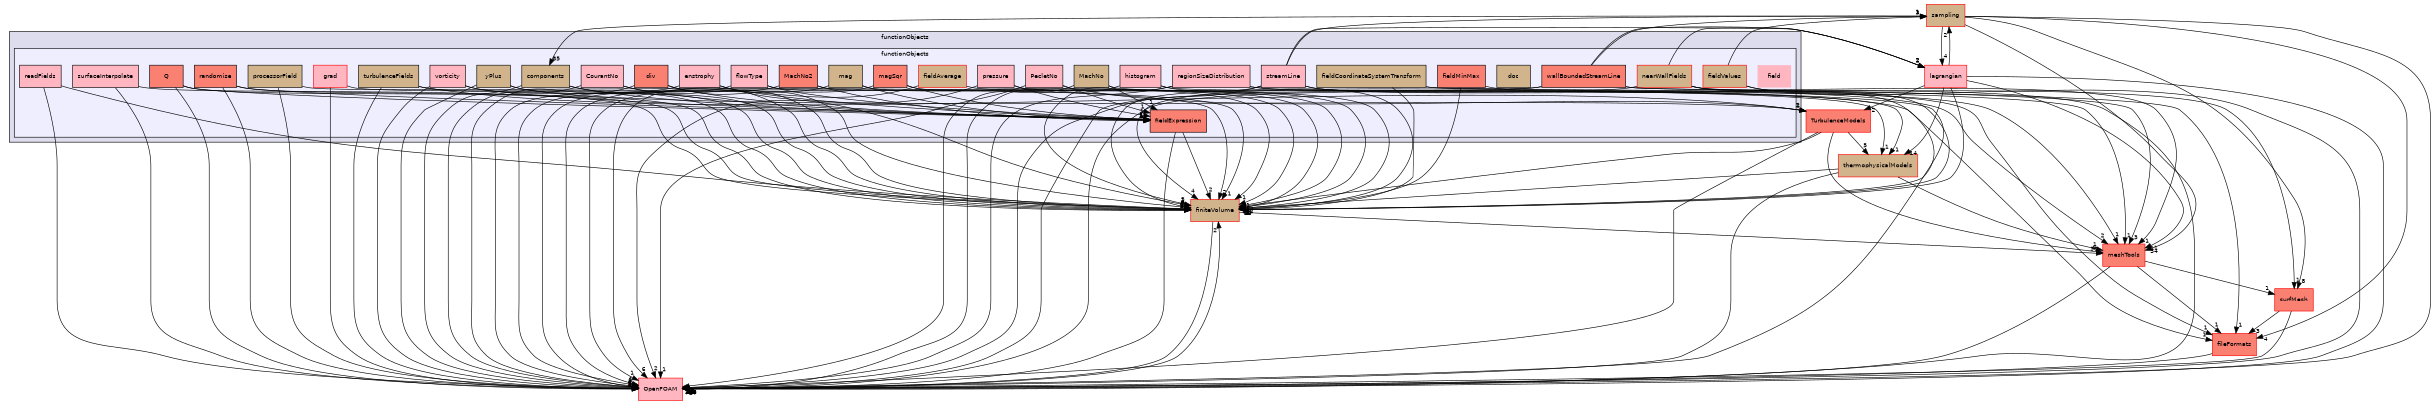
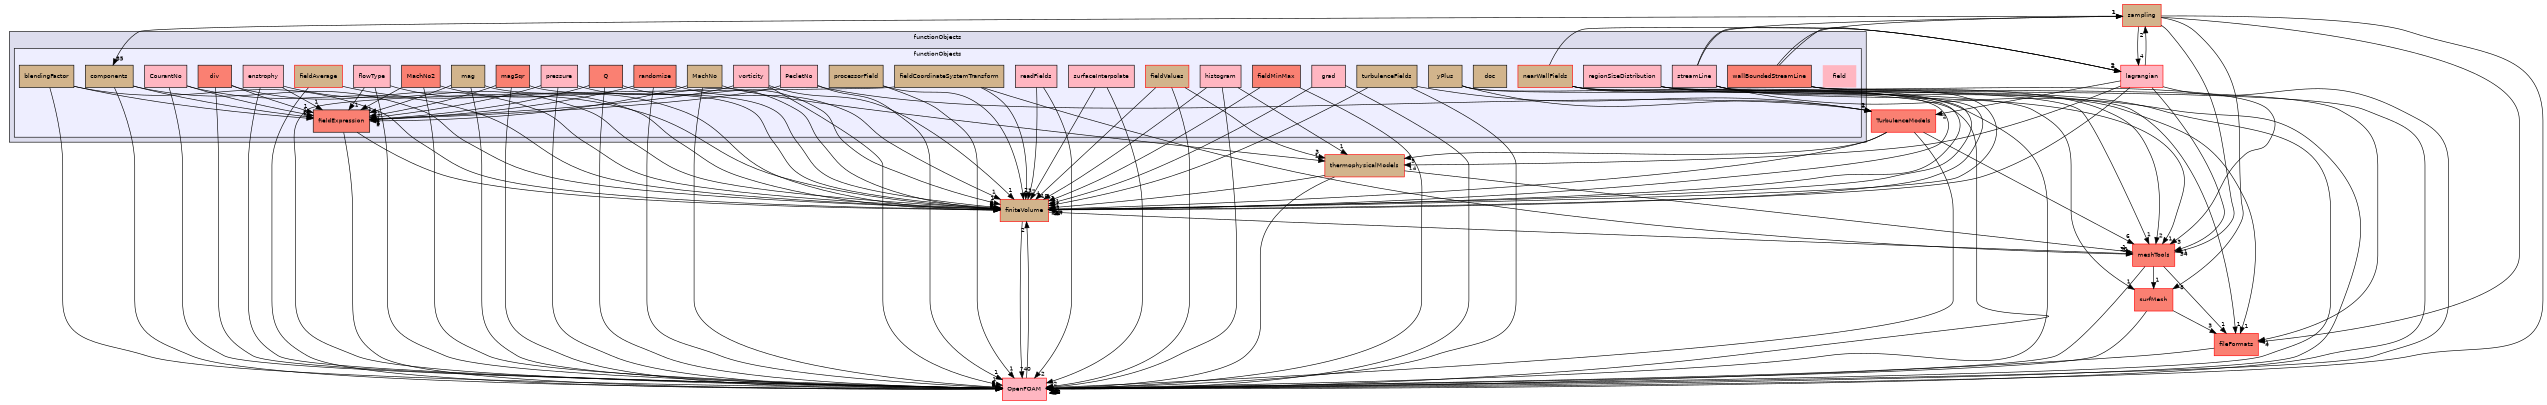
(1815, 22) -> (1249, 129)
none -> (47, 76)
(330, 76) -> (1329, 76)
